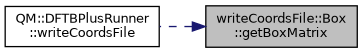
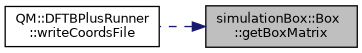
(282, 27) -> (282, 27)
